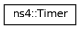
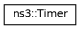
(40, 15) -> (40, 15)
